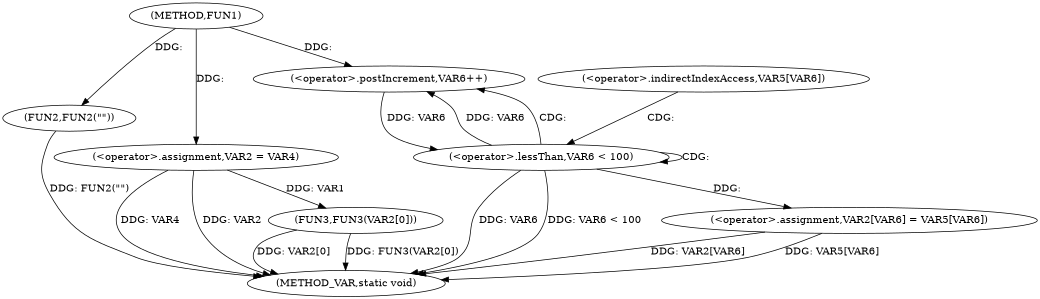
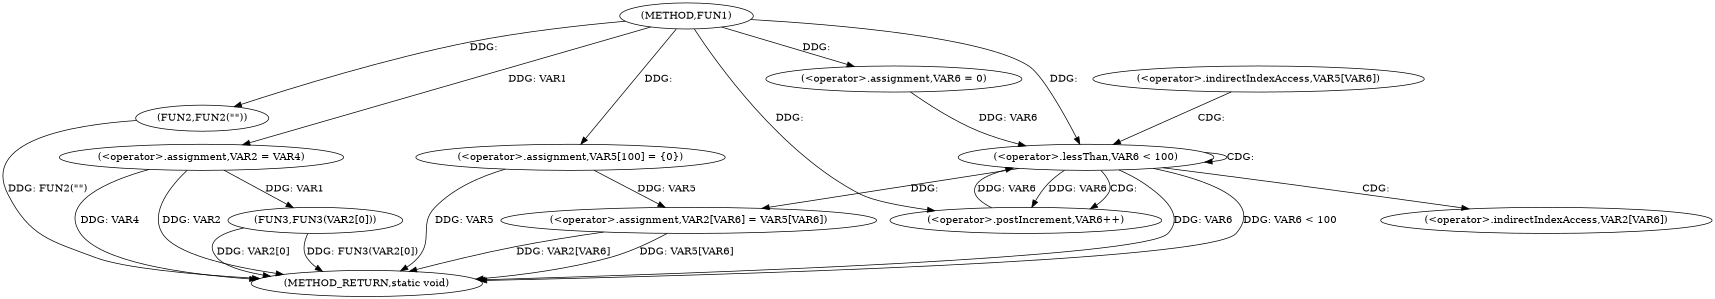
none -> (935, 38)
(212, 79) -> (538, 79)
none -> (894, 79)
none -> (571, 157)
none -> (1546, 220)
(346, 283) -> (367, 283)
